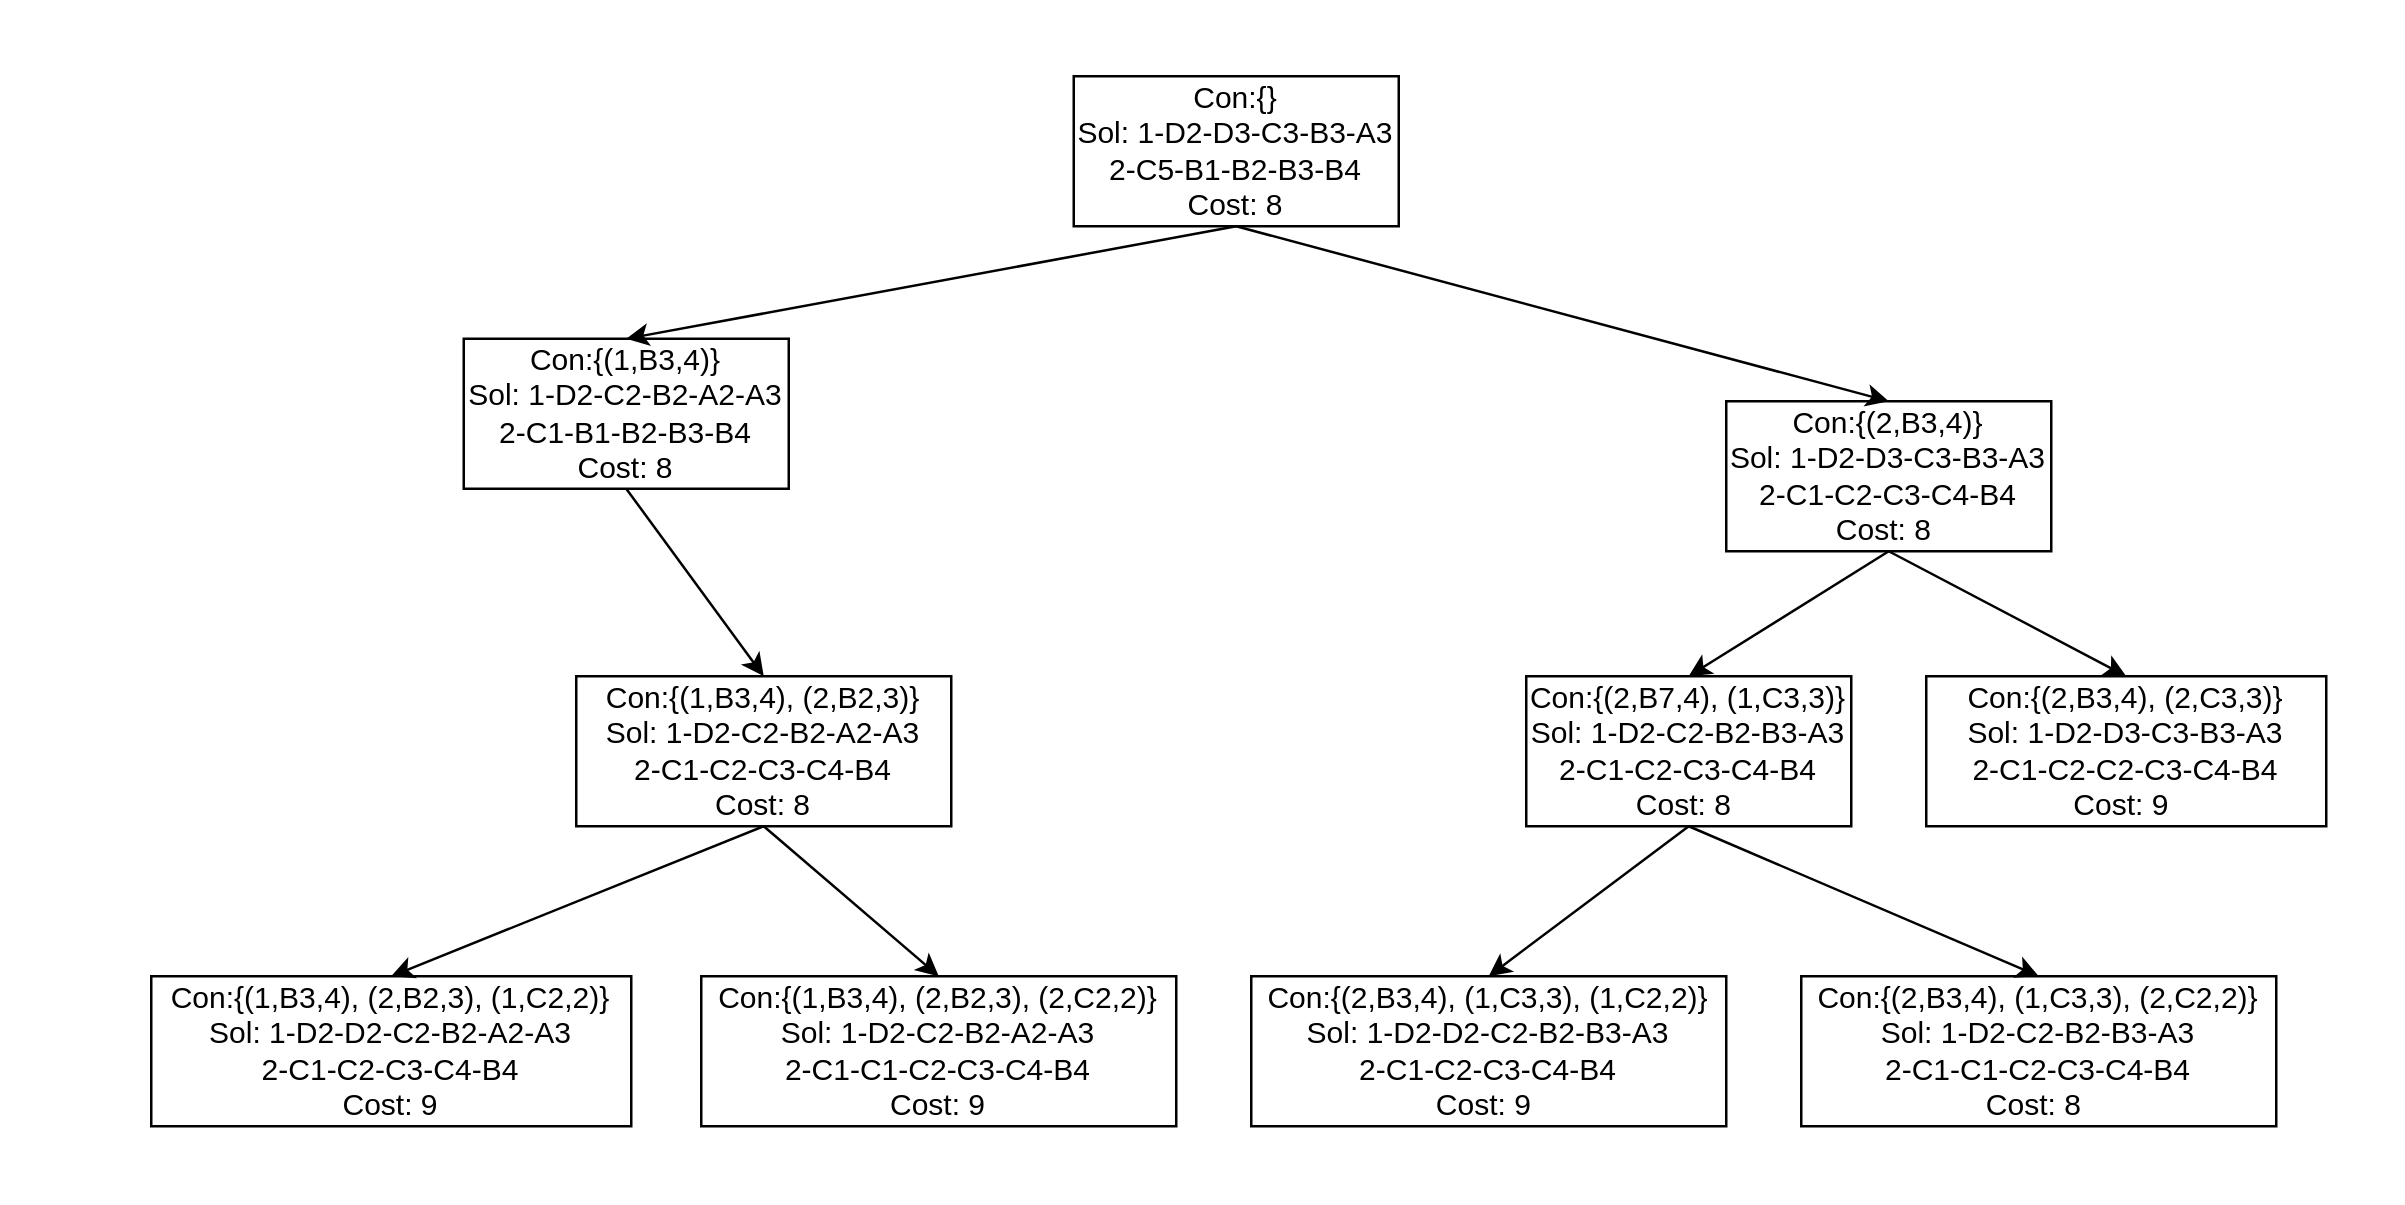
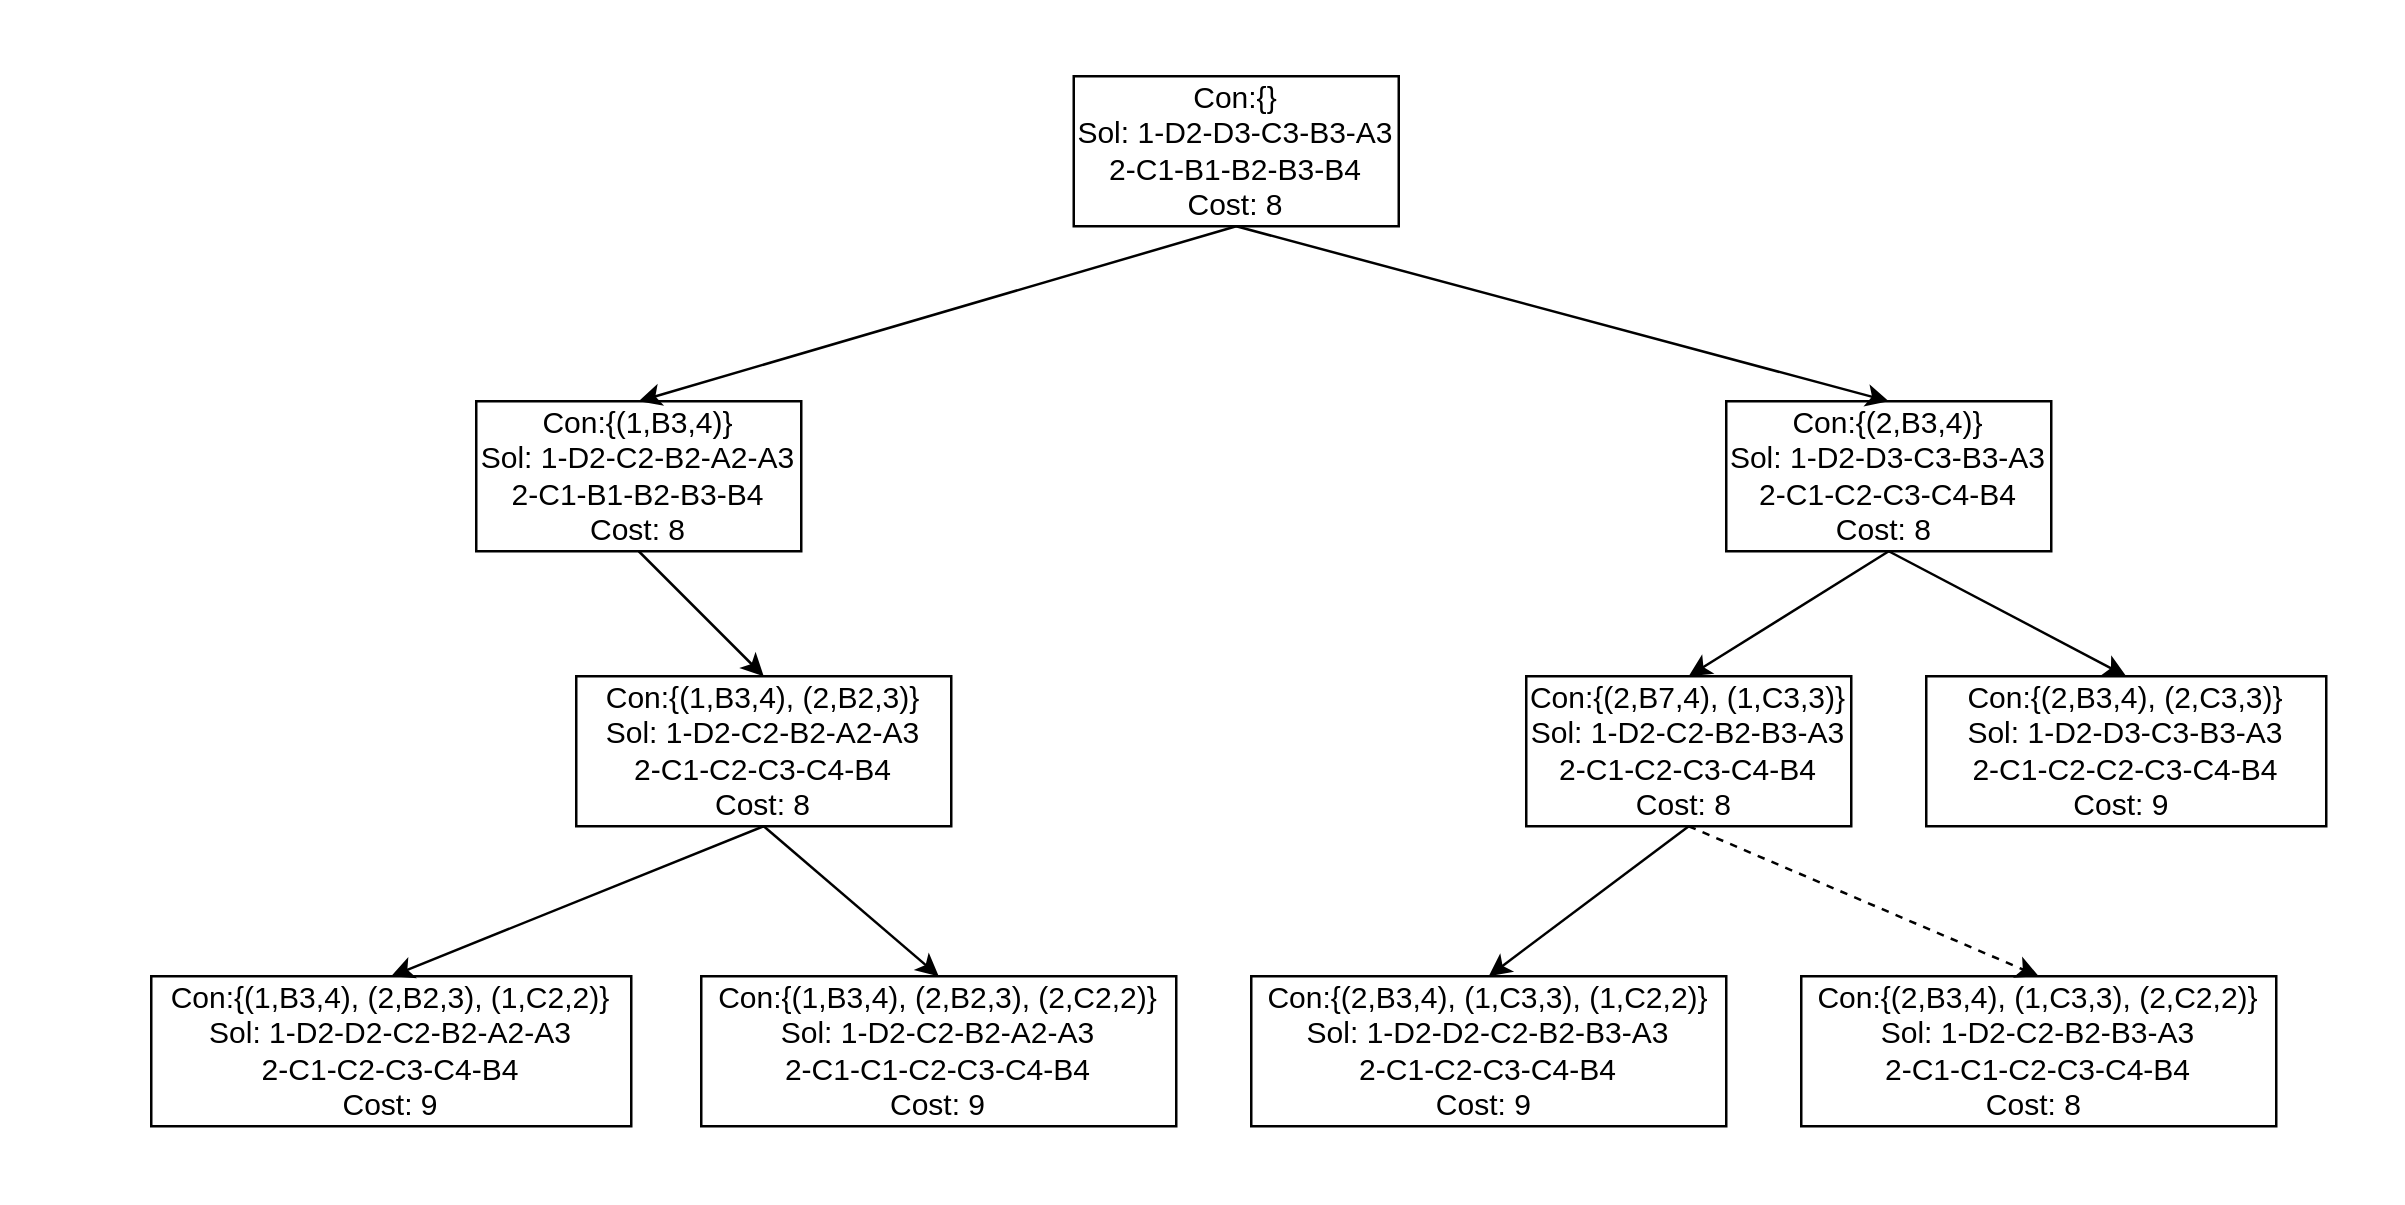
(1236, 151) -> (1236, 151)
(626, 414) -> (639, 476)
(1859, 899) -> (1859, 899)
